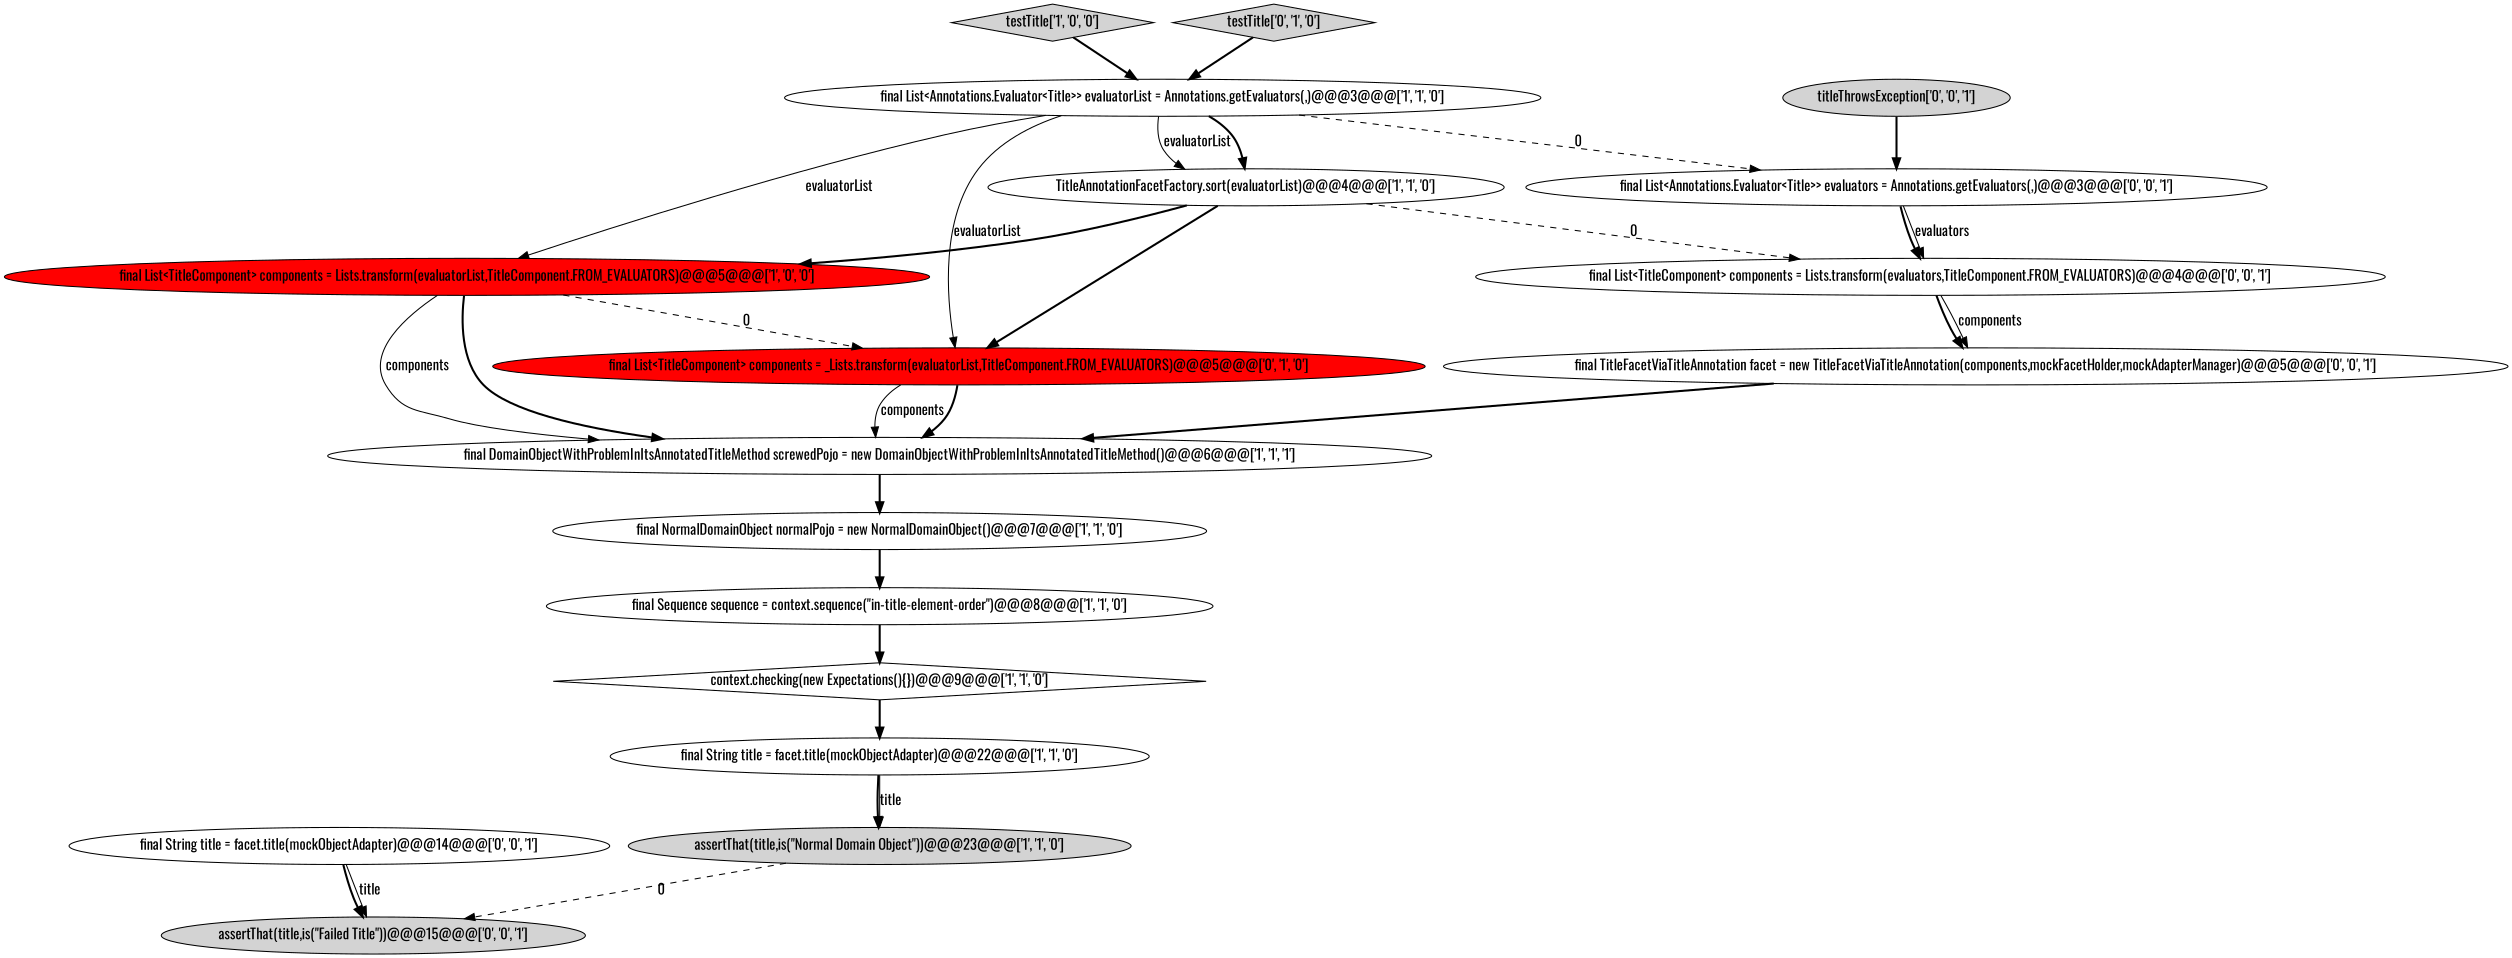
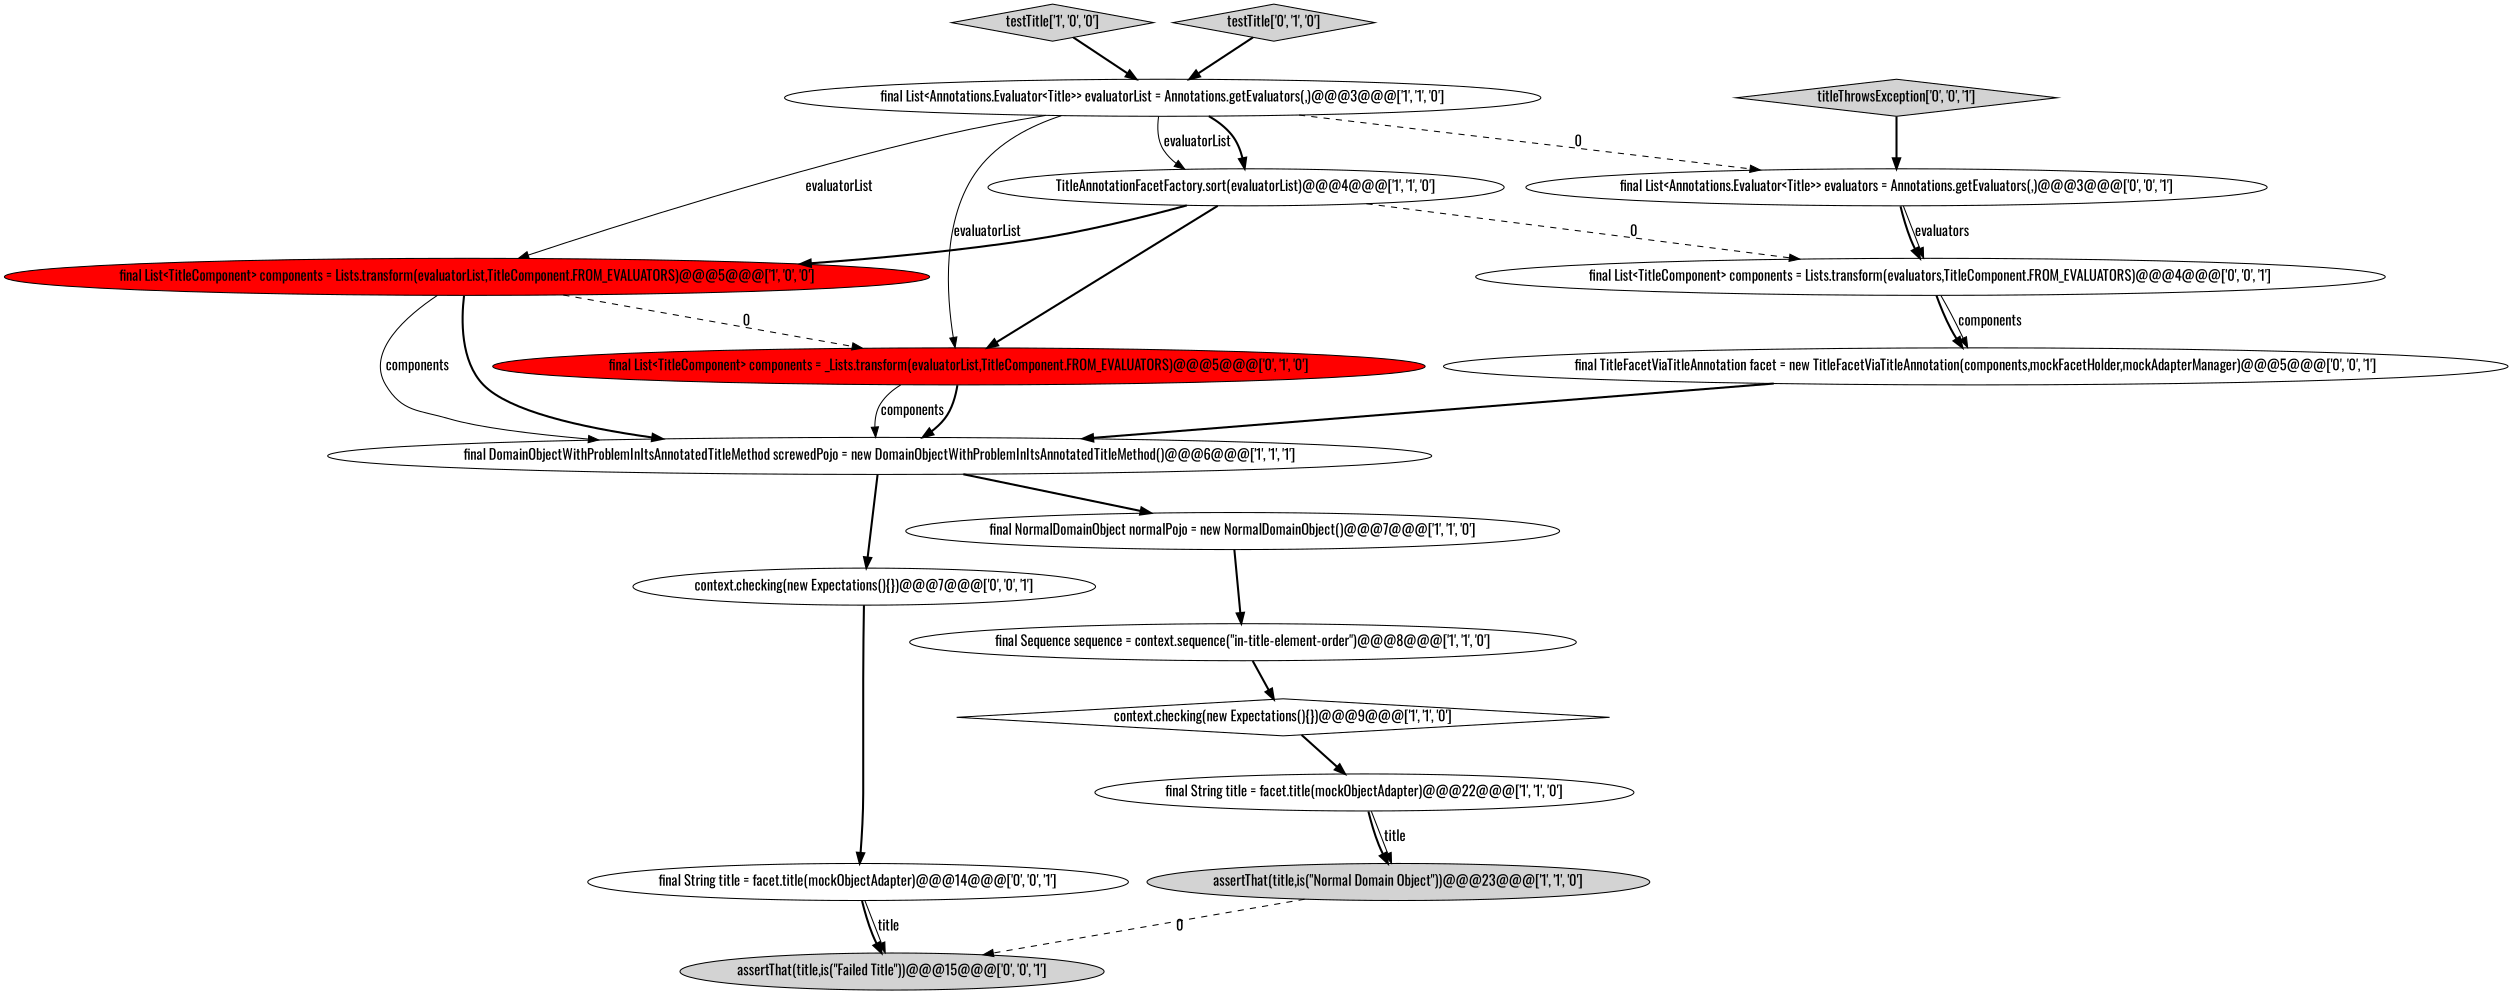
(1897, 98) -> (1897, 98)
none -> (864, 587)
